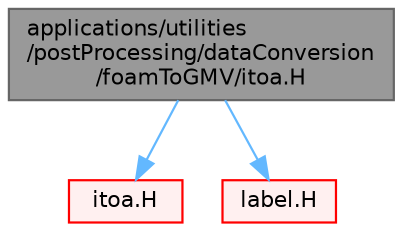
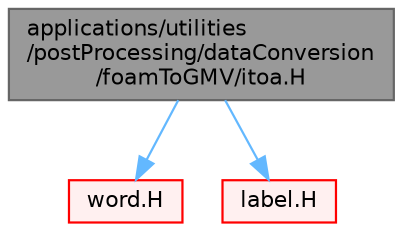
(126, 201) -> (126, 201)
